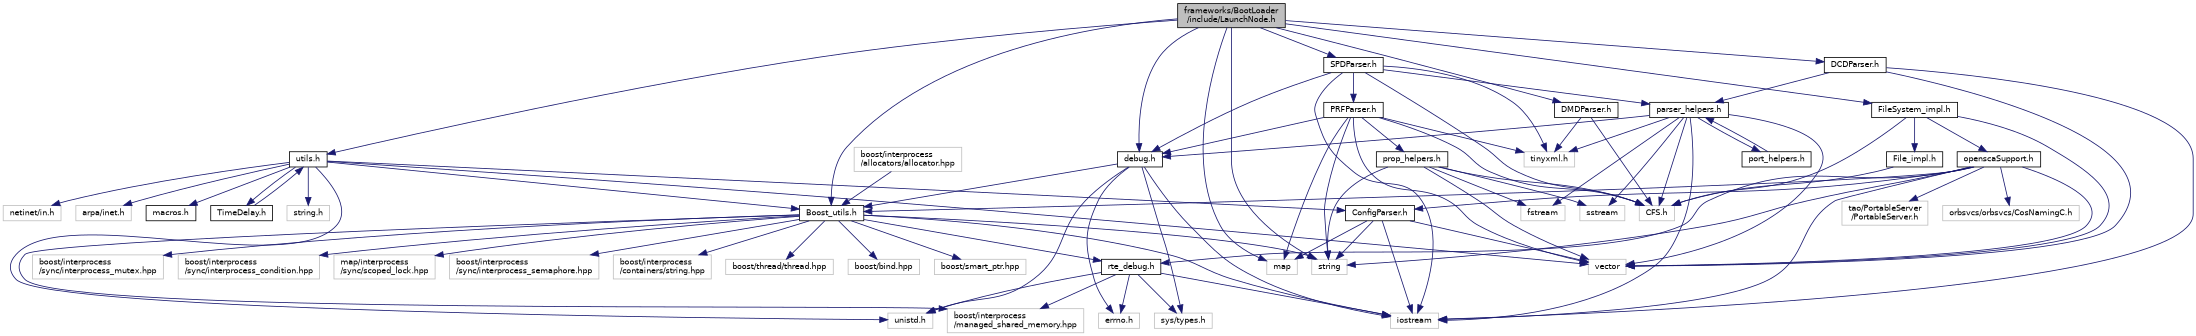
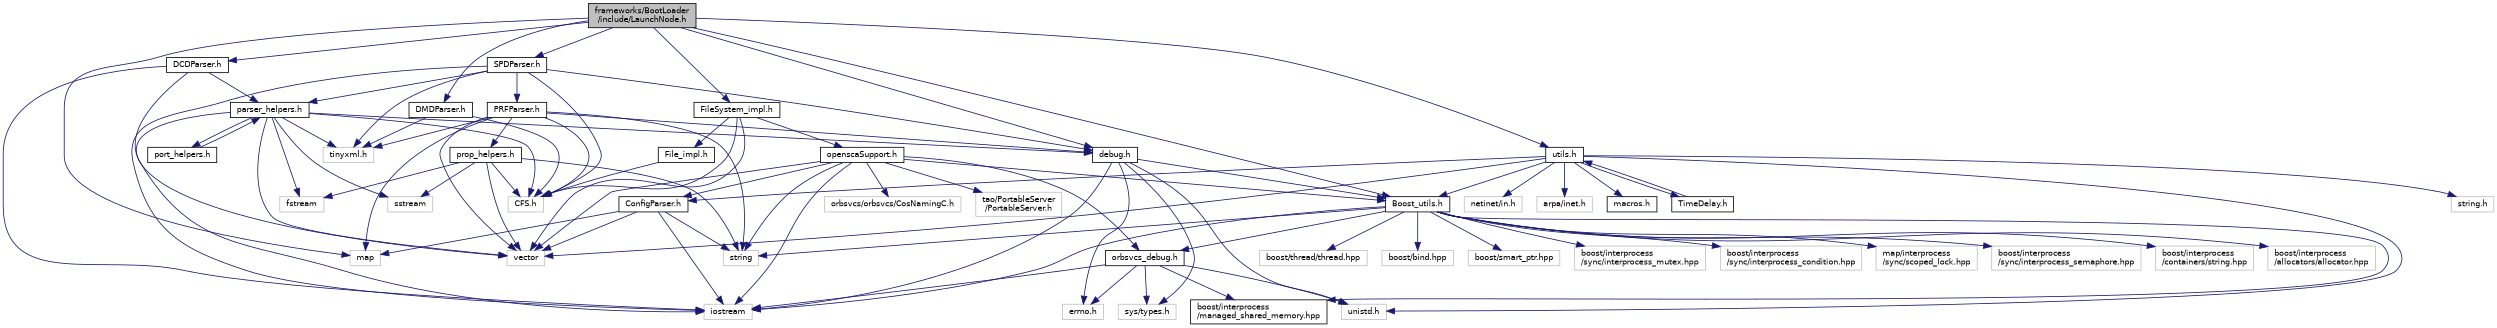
(1231, 158) -> none
(876, 182) -> (1848, 238)
(1131, 267) -> (1145, 258)
(1016, 321) -> (1259, 312)
